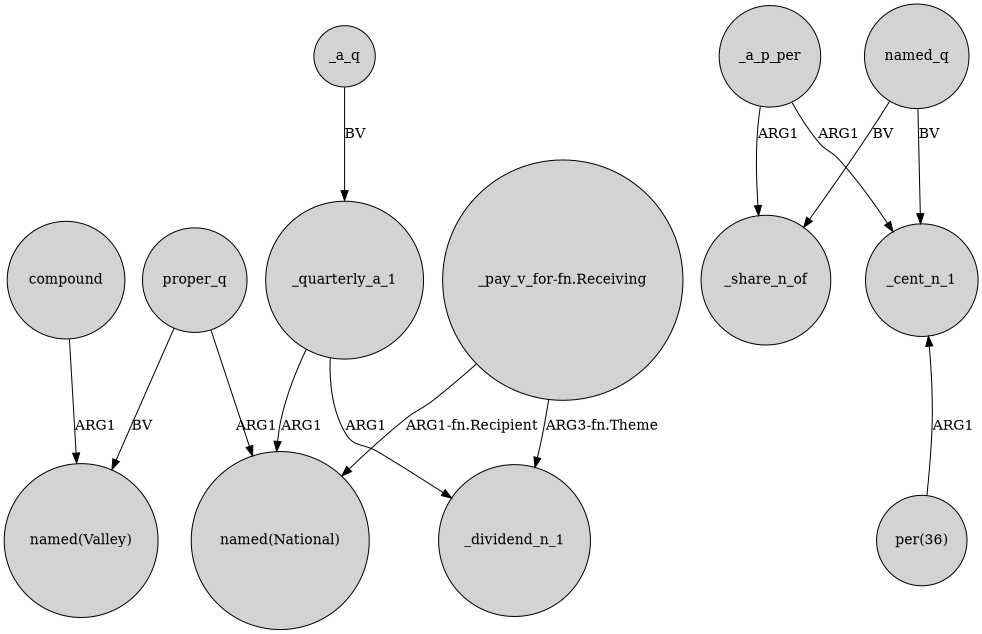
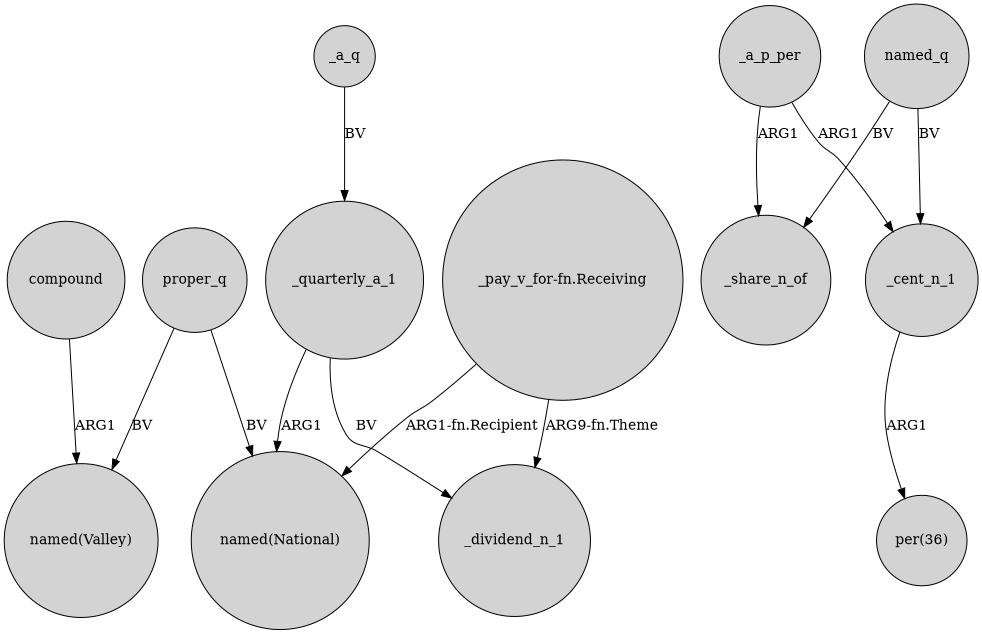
(932, 421) -> (885, 410)
(257, 426) -> (257, 426)
(366, 426) -> (366, 426)
(602, 426) -> (602, 426)
